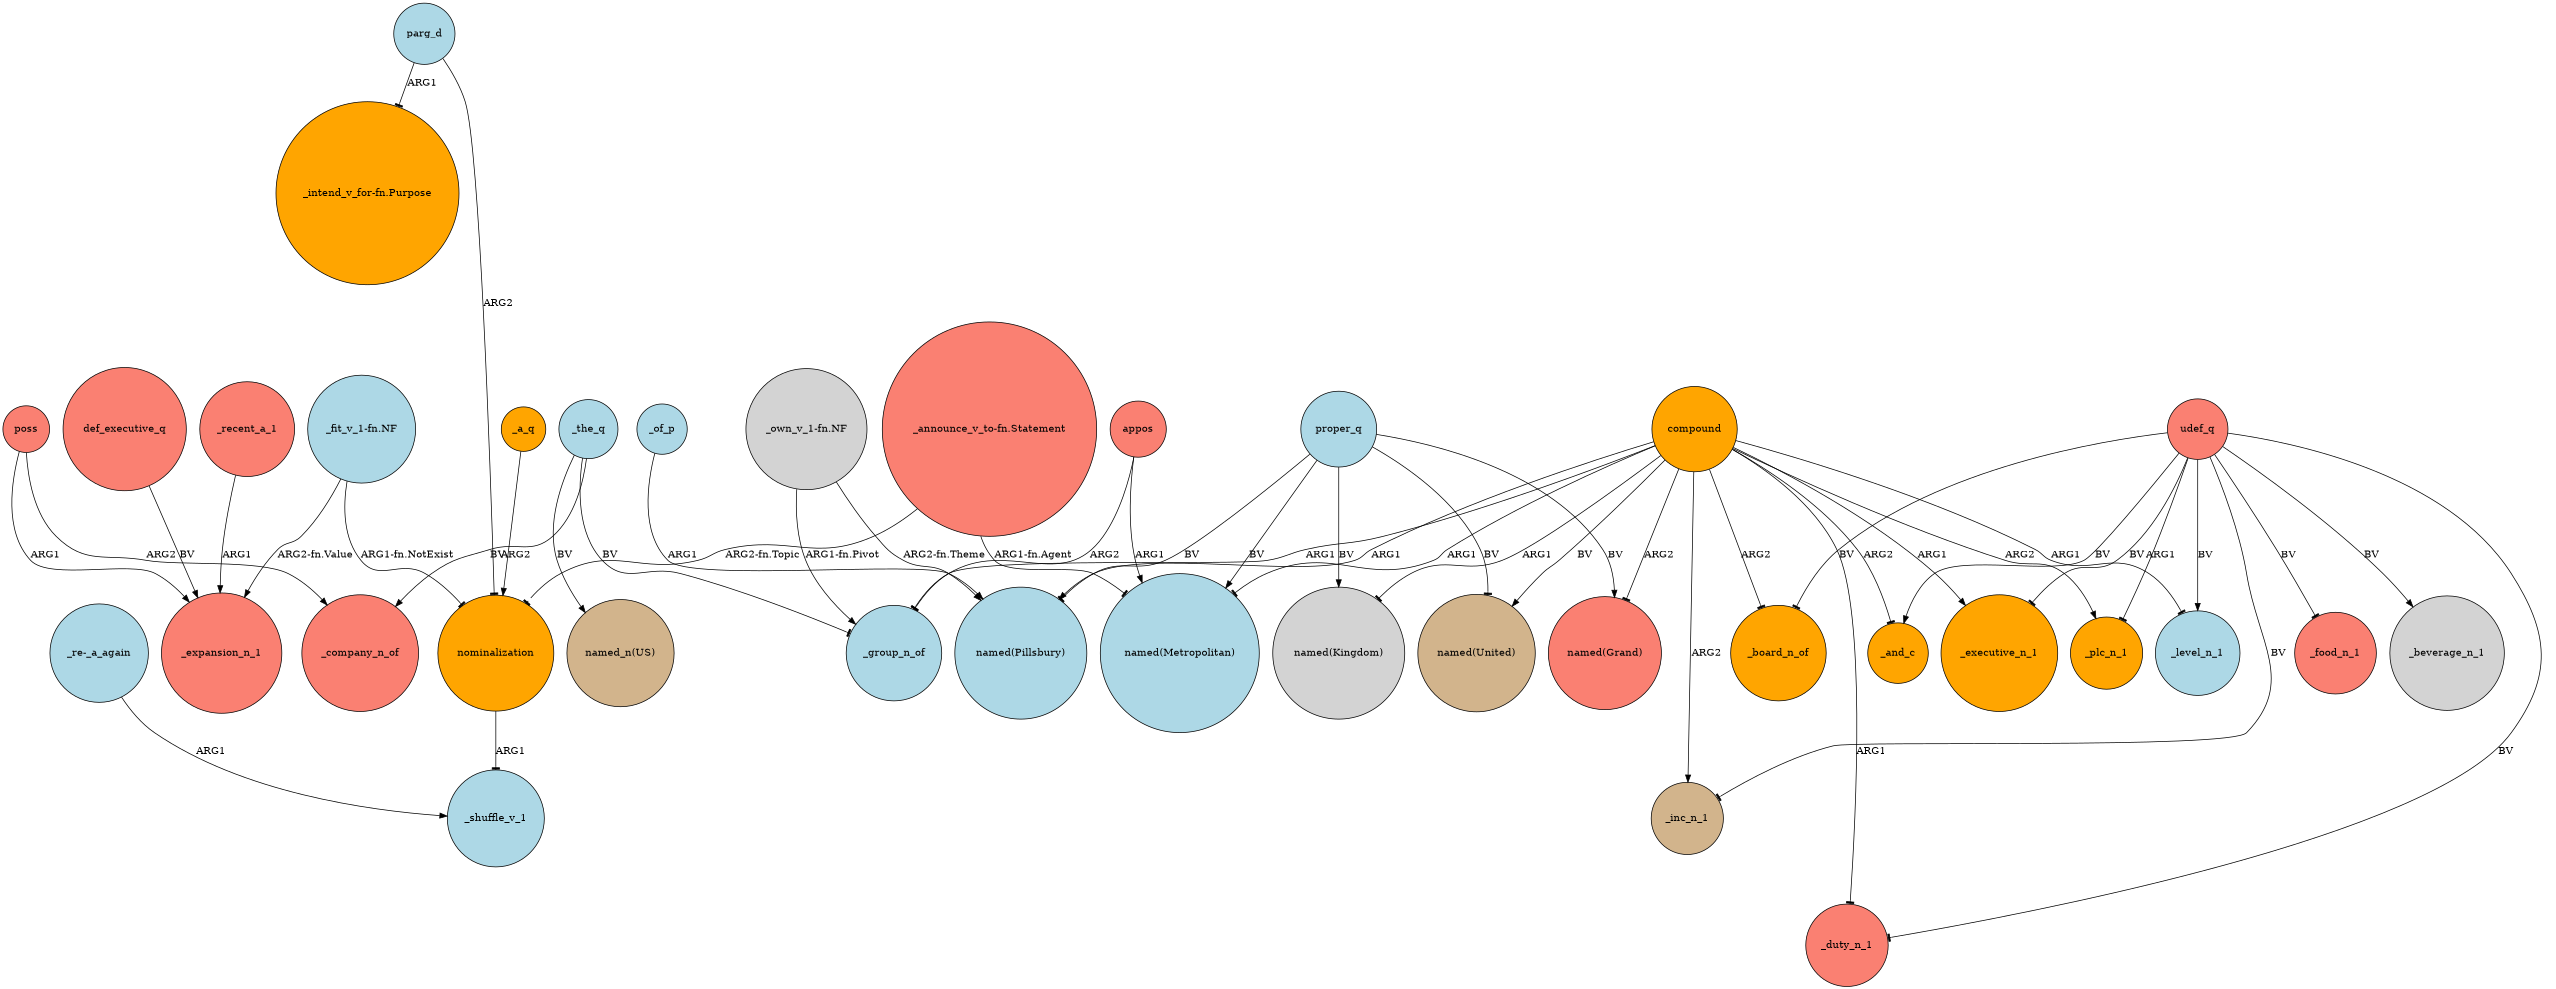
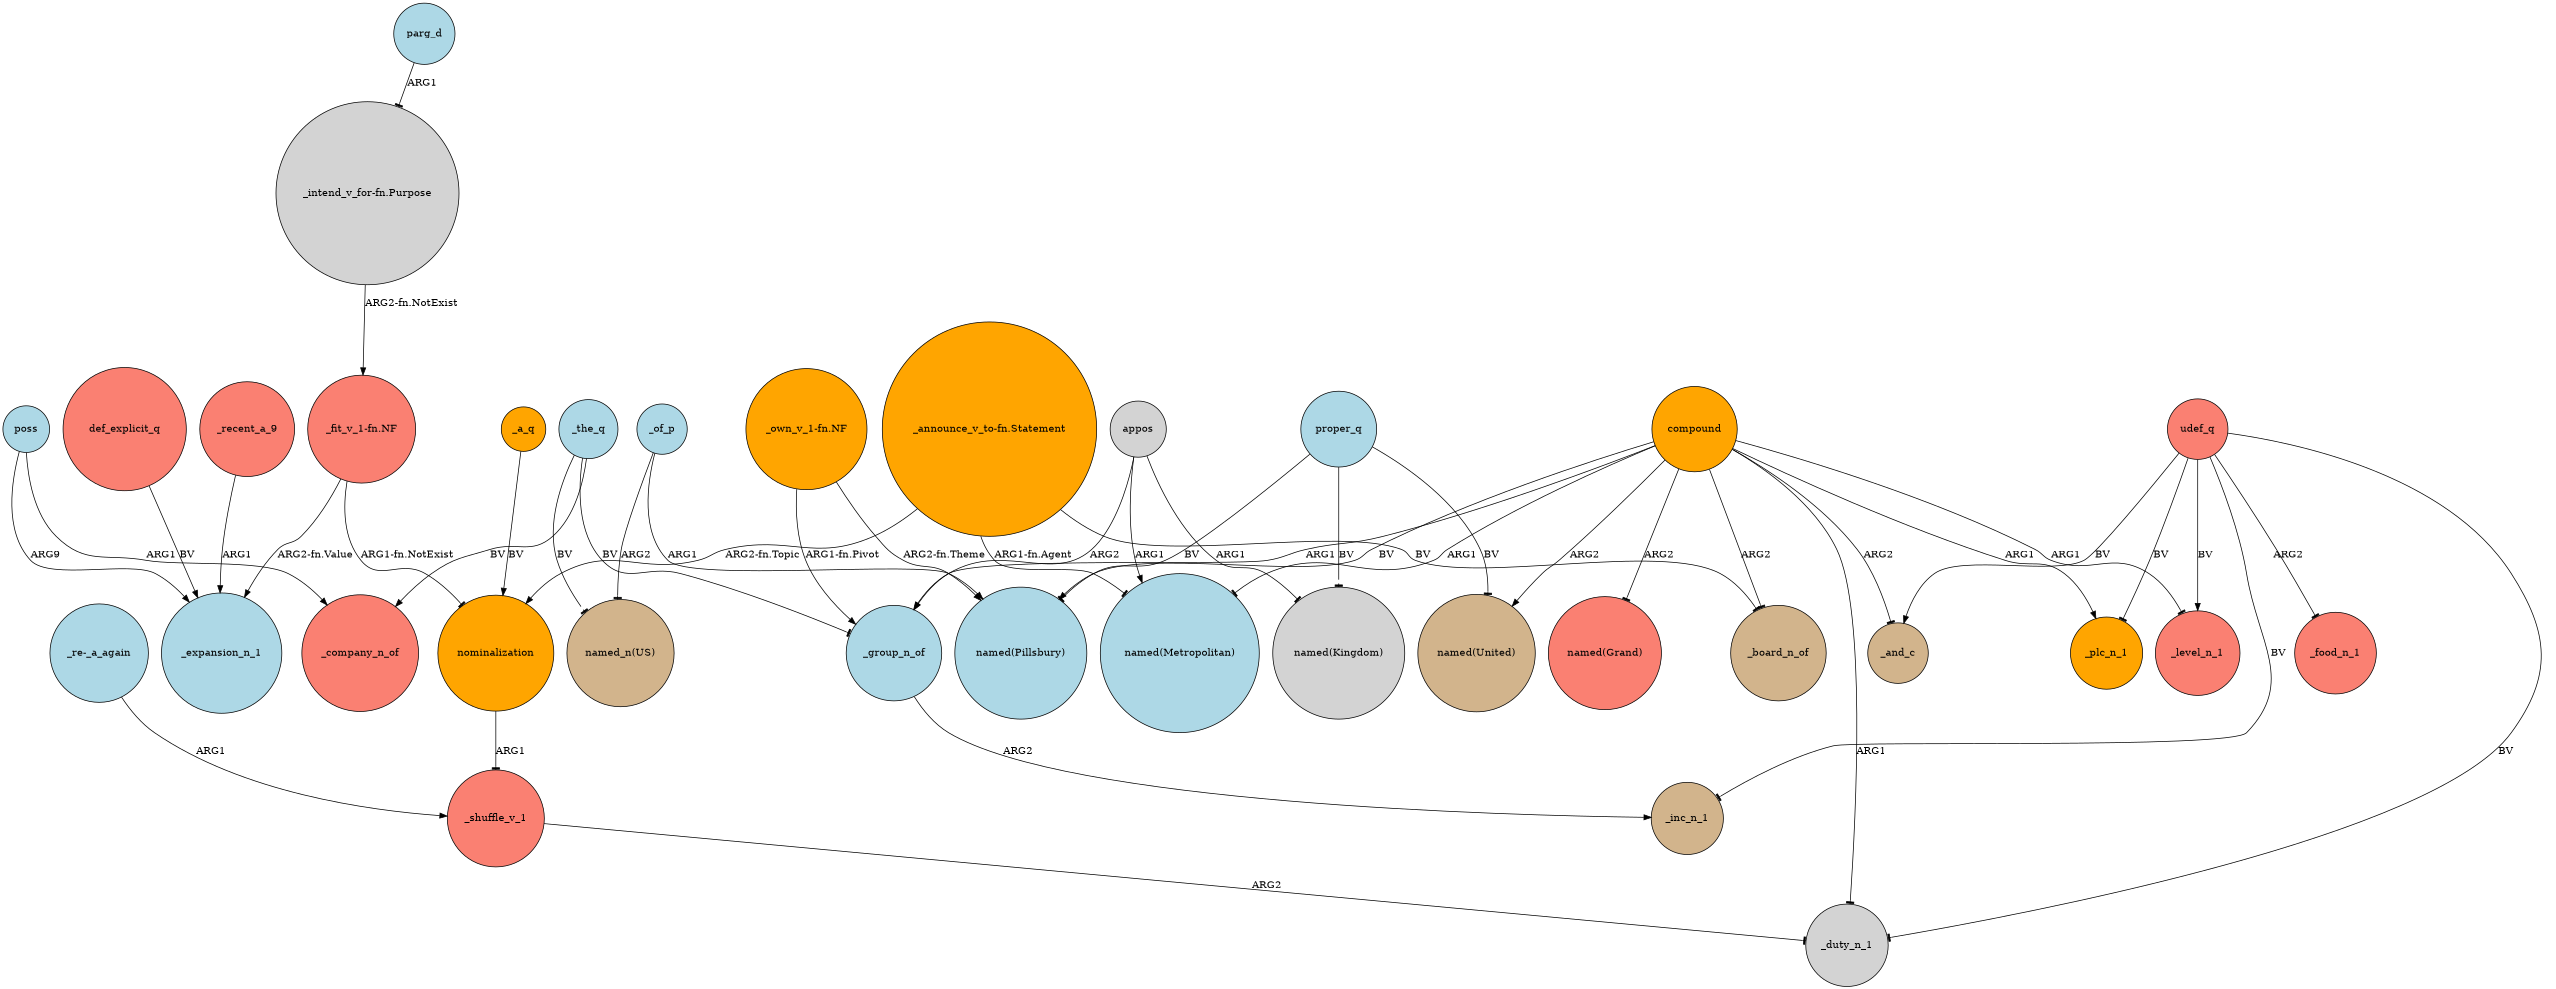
(368, 193) -> (368, 193)
(484, 322) -> none
none -> (364, 326)
(26, 429) -> (26, 429)
(125, 429) -> (125, 429)
(247, 429) -> (247, 429)
(362, 429) -> (362, 429)
(806, 429) -> (806, 429)
(989, 429) -> (989, 429)
(1138, 429) -> (1138, 429)
(1520, 480) -> none
(1962, 482) -> (1410, 557)
(1273, 521) -> none
none -> (629, 523)
(1339, 523) -> (1339, 523)
(554, 528) -> (554, 528)
(1528, 547) -> (1207, 552)
(722, 550) -> (722, 550)
(46, 555) -> (46, 555)
(162, 555) -> (162, 555)
(516, 555) -> (516, 555)
(1286, 555) -> (1286, 555)
(1387, 555) -> (1387, 555)
(1585, 555) -> (1585, 555)
(2020, 555) -> (2020, 555)
(2161, 555) -> (2161, 555)
(2288, 555) -> (2288, 555)
(1078, 558) -> (1078, 558)
(1691, 623) -> (1267, 799)
(222, 653) -> (222, 653)
(1778, 653) -> (1778, 653)
(1898, 653) -> (1898, 653)
(1999, 653) -> none
(2198, 653) -> (2198, 653)
(2447, 653) -> none
(496, 818) -> (496, 818)
none -> (1173, 882)
(1847, 945) -> (1847, 945)
